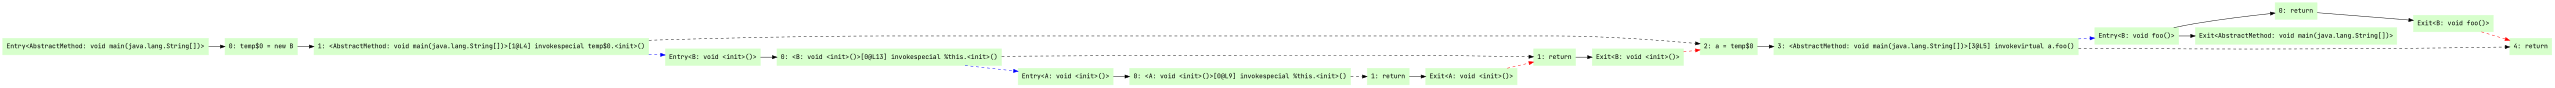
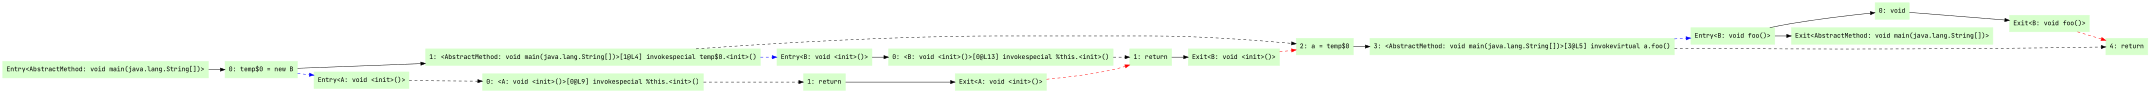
(2296, 11) -> (1892, 11)
(989, 68) -> (303, 74)
(1119, 77) -> (443, 81)
